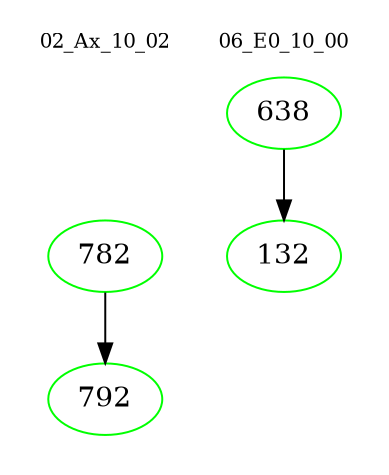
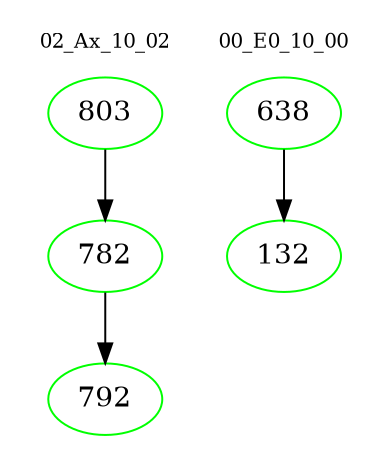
(284, 43) -> (284, 43)
none -> (105, 113)
